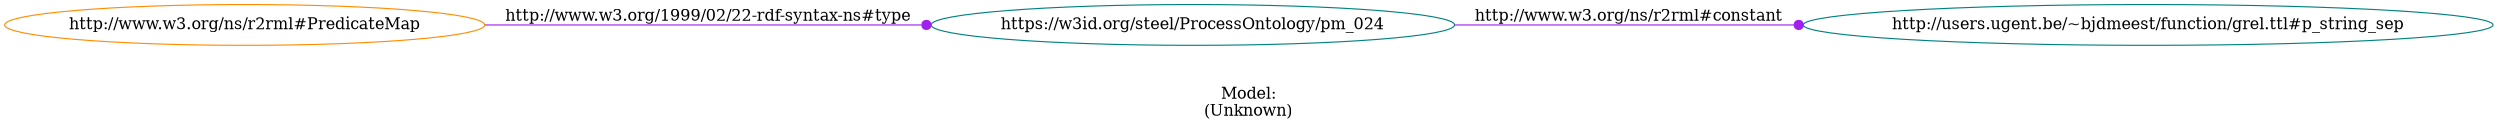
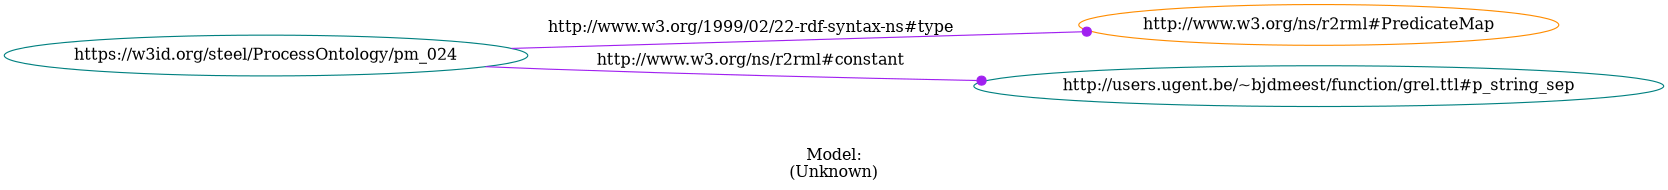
(703, 25) -> (797, 40)
